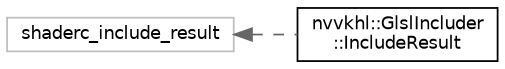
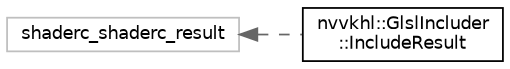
(120, 35) -> (123, 35)
